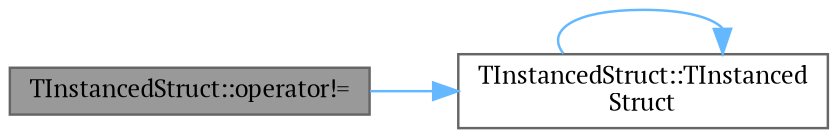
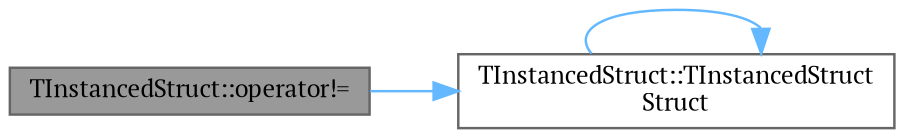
(643, 91) -> (676, 91)
